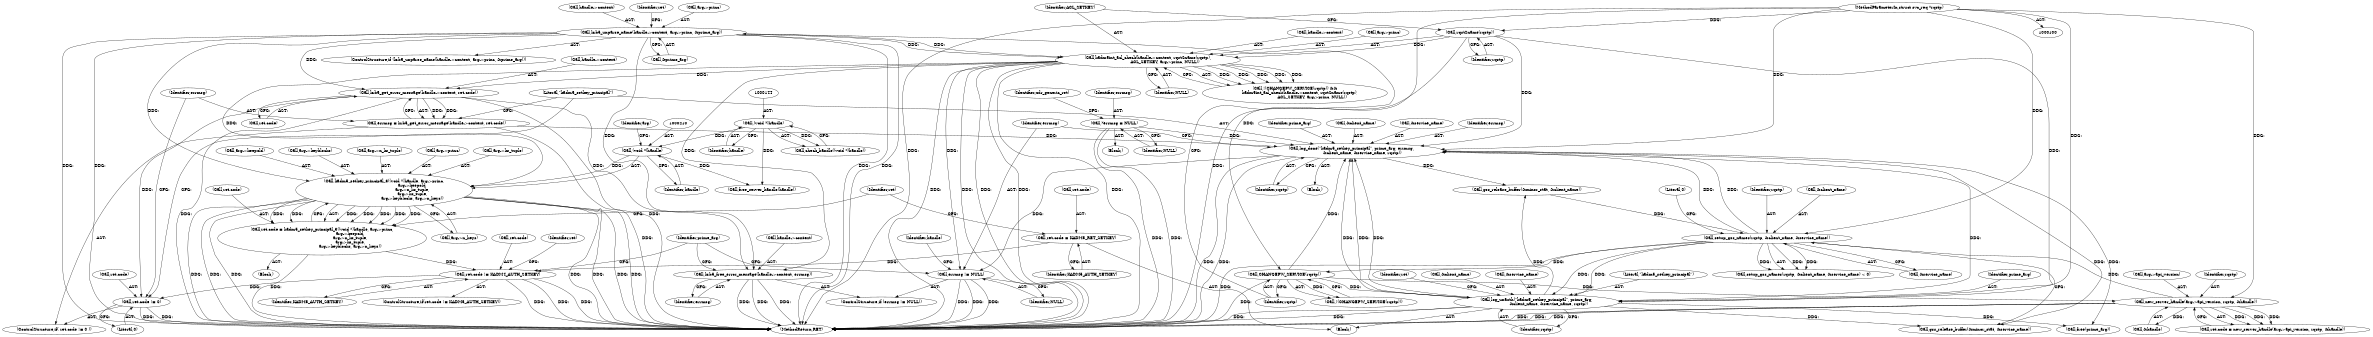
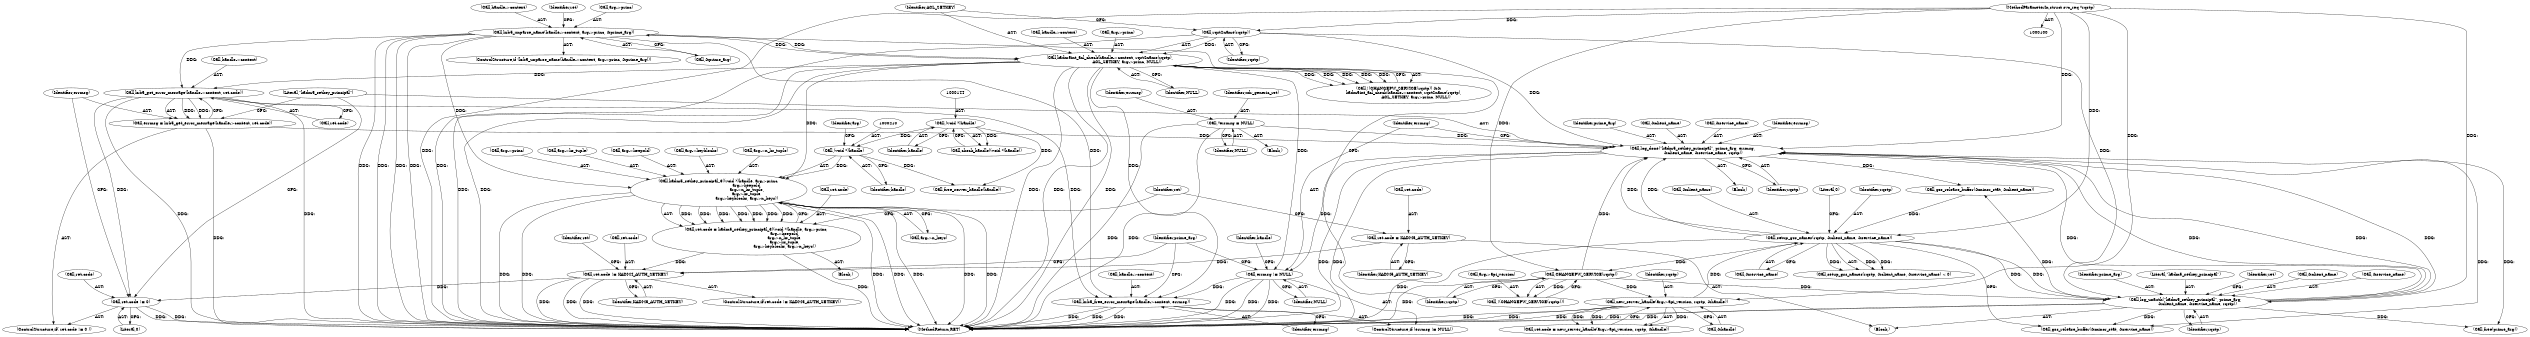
(1094, 111) -> (1246, 111)
(1076, 238) -> (1408, 238)
none -> (1209, 287)
(2175, 288) -> (1508, 287)
(2179, 317) -> (1709, 317)
